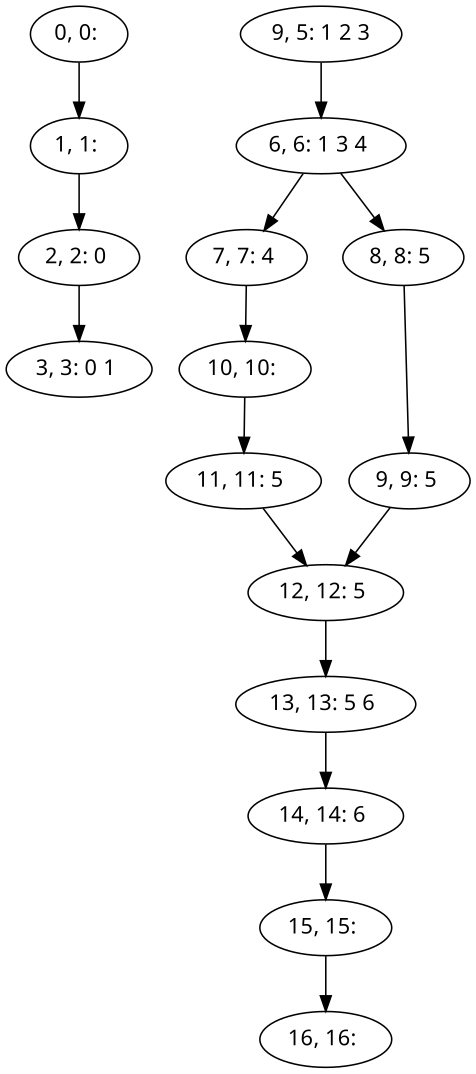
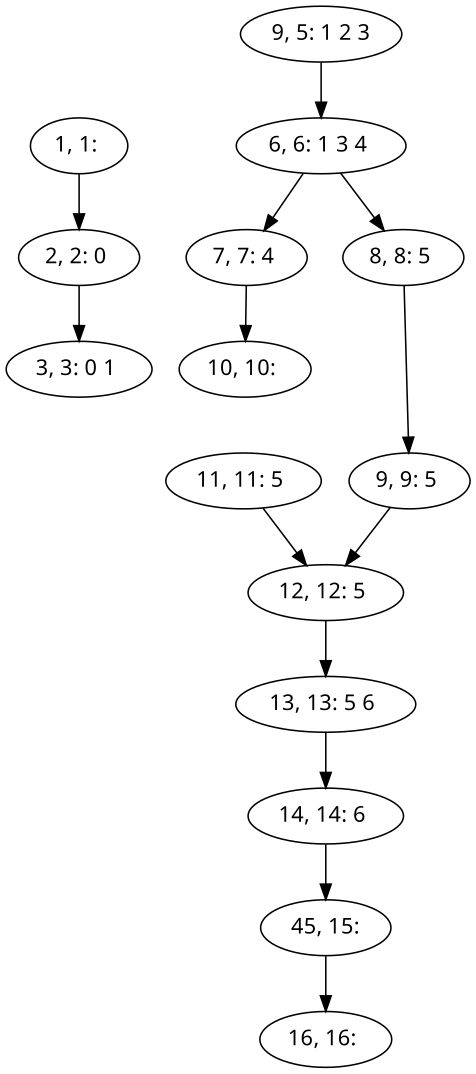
(79, 34) -> none
(244, 417) -> none
(326, 928) -> (326, 928)
